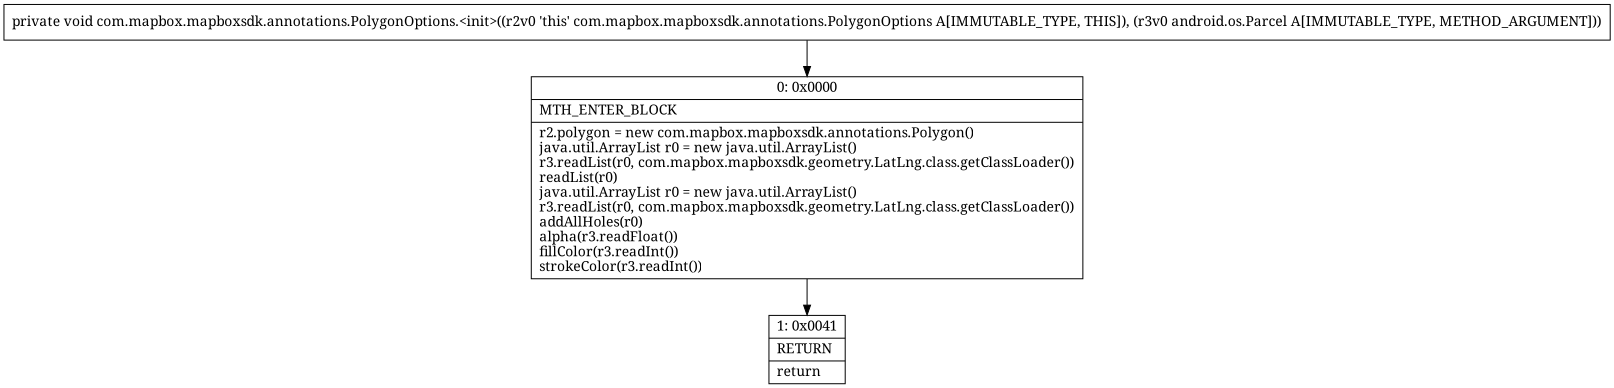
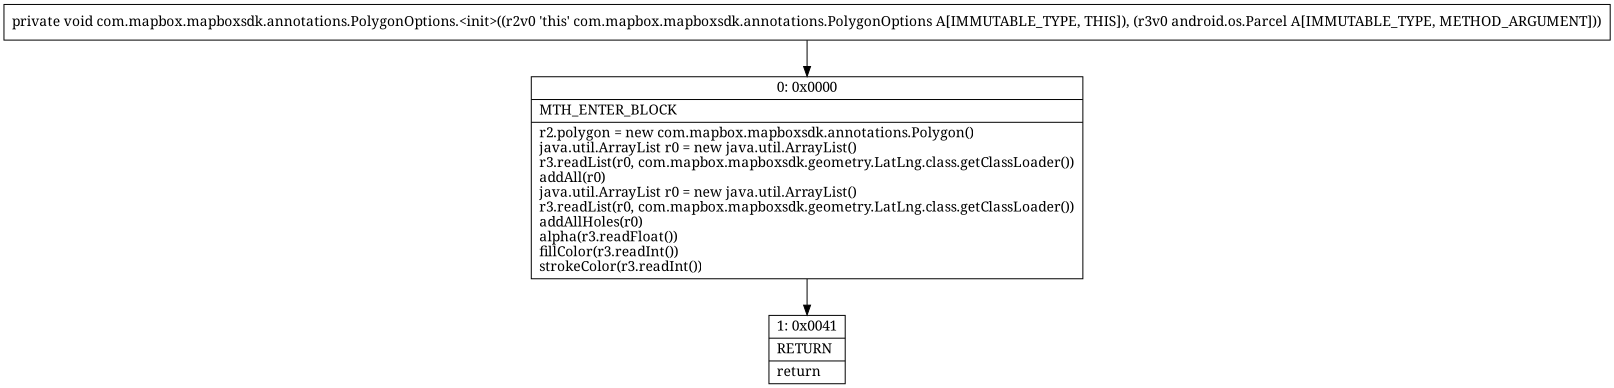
(578, 178) -> (572, 178)
